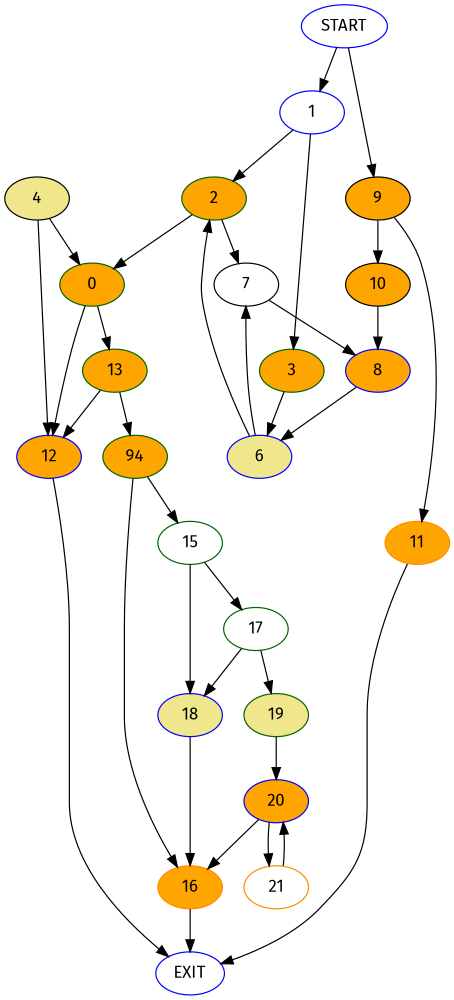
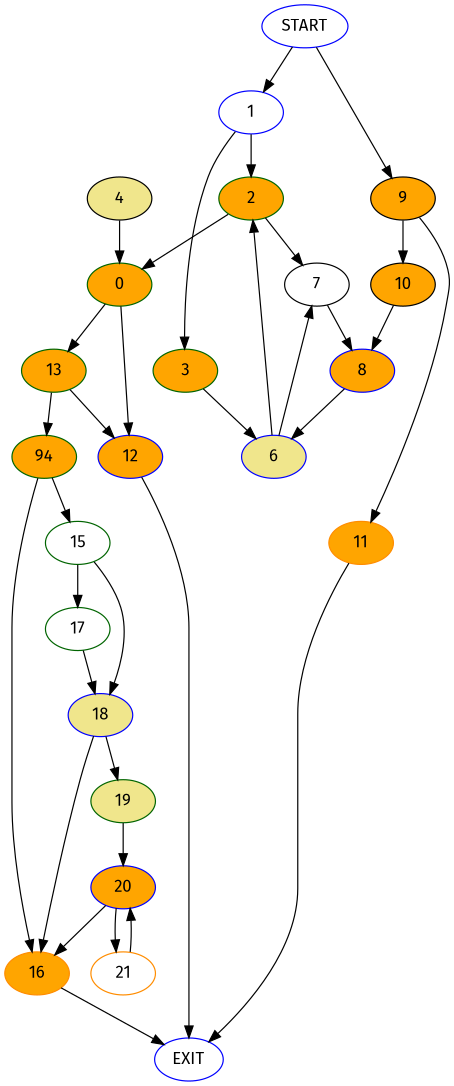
(43, 322) -> none
(265, 666) -> (110, 752)
